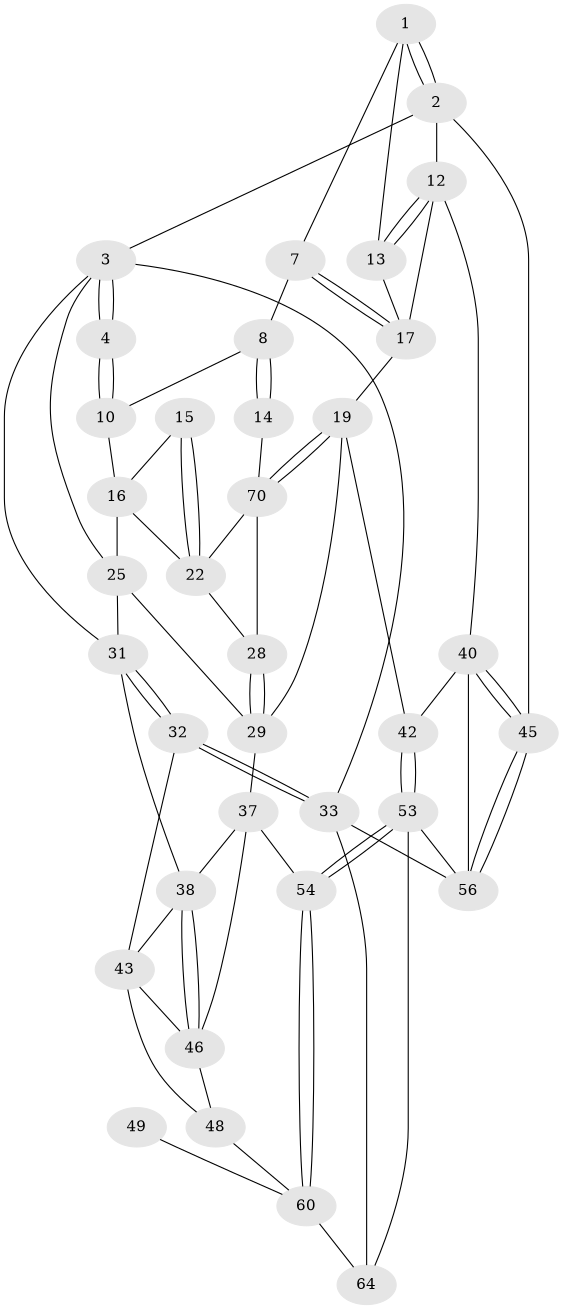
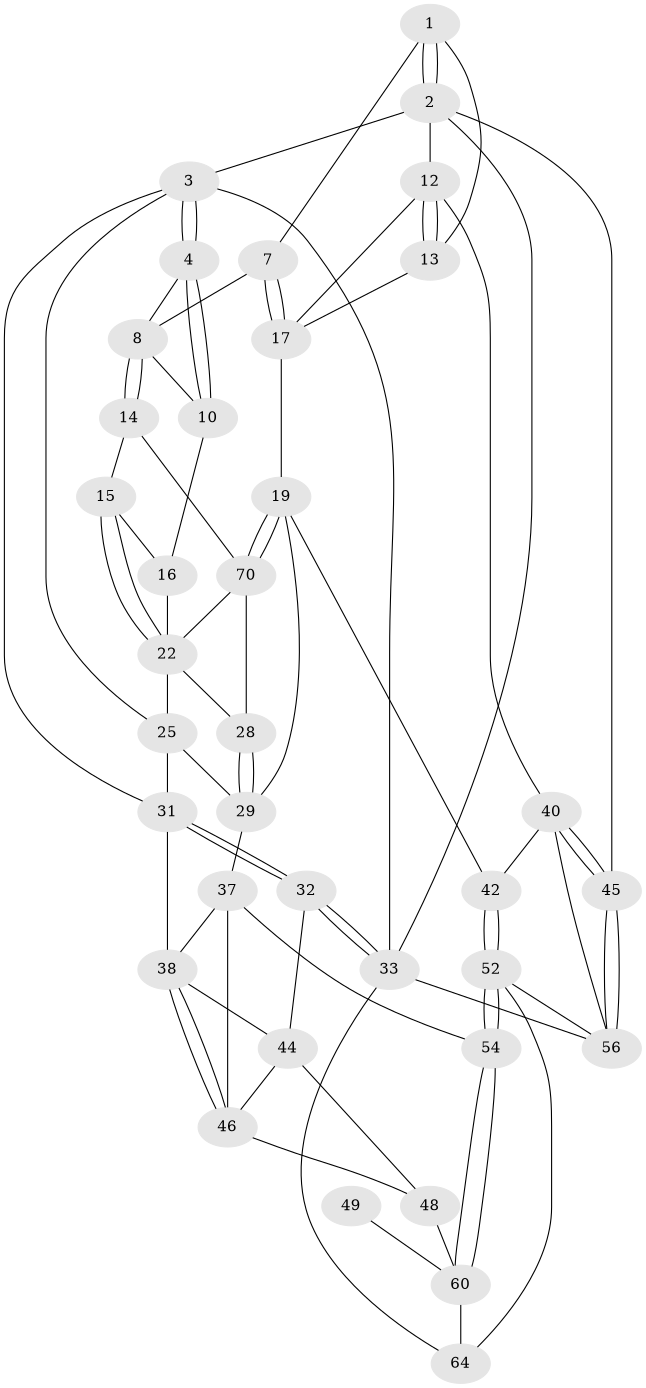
none -> (164, 300)
none -> (118, 458)
none -> (530, 532)
(117, 536) -> (167, 694)
(408, 812) -> (491, 970)
(125, 970) -> (288, 1048)
